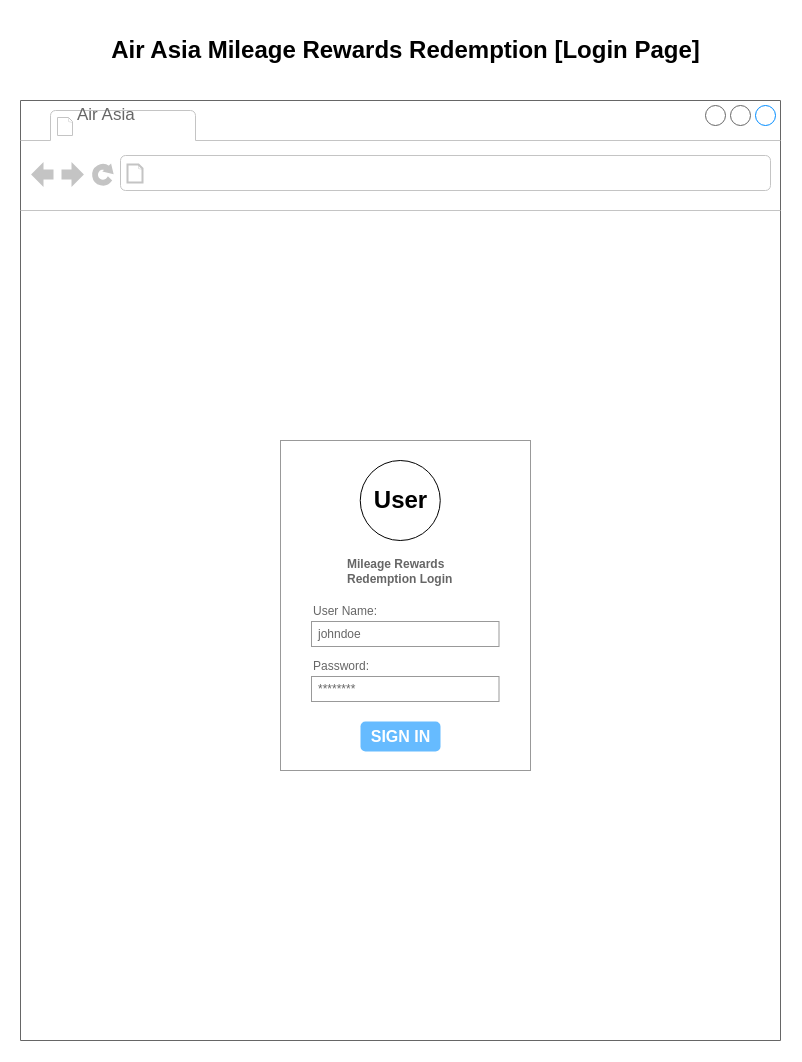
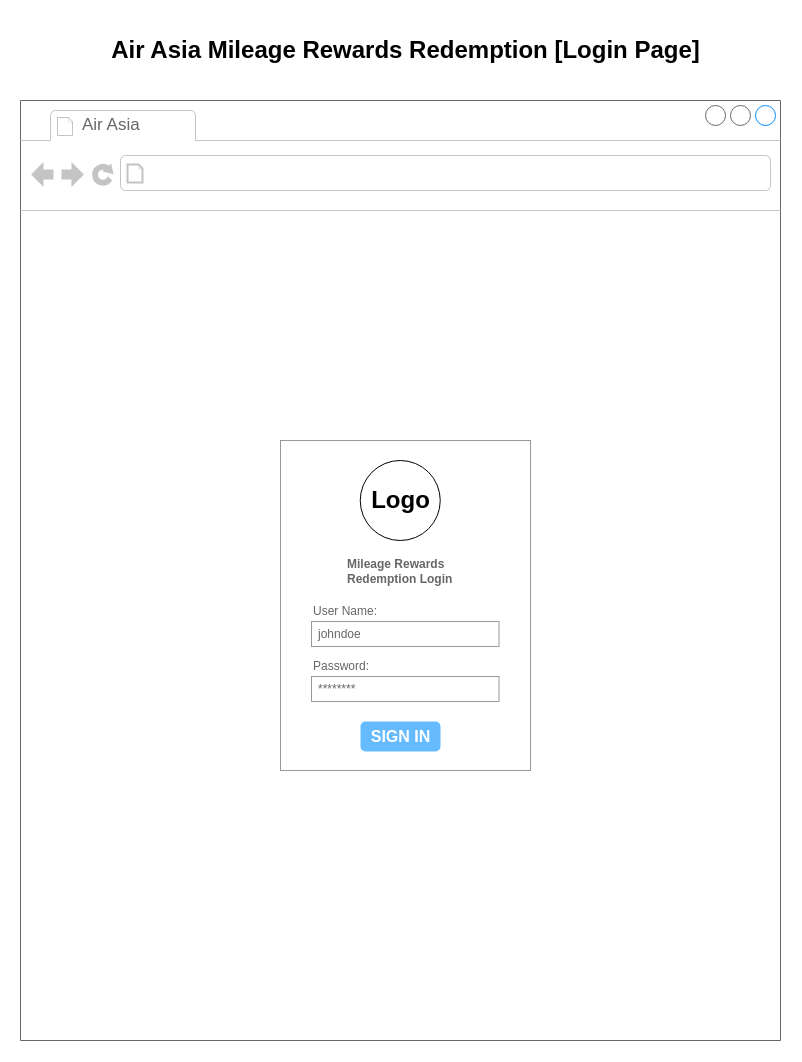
(131, 116) -> (136, 126)
(401, 501) -> (401, 501)
